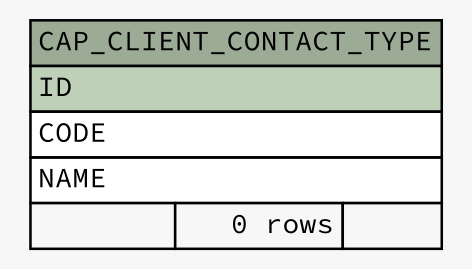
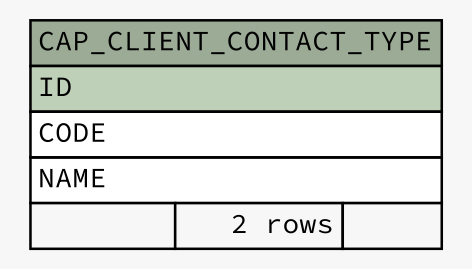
(283, 225) -> (283, 225)
